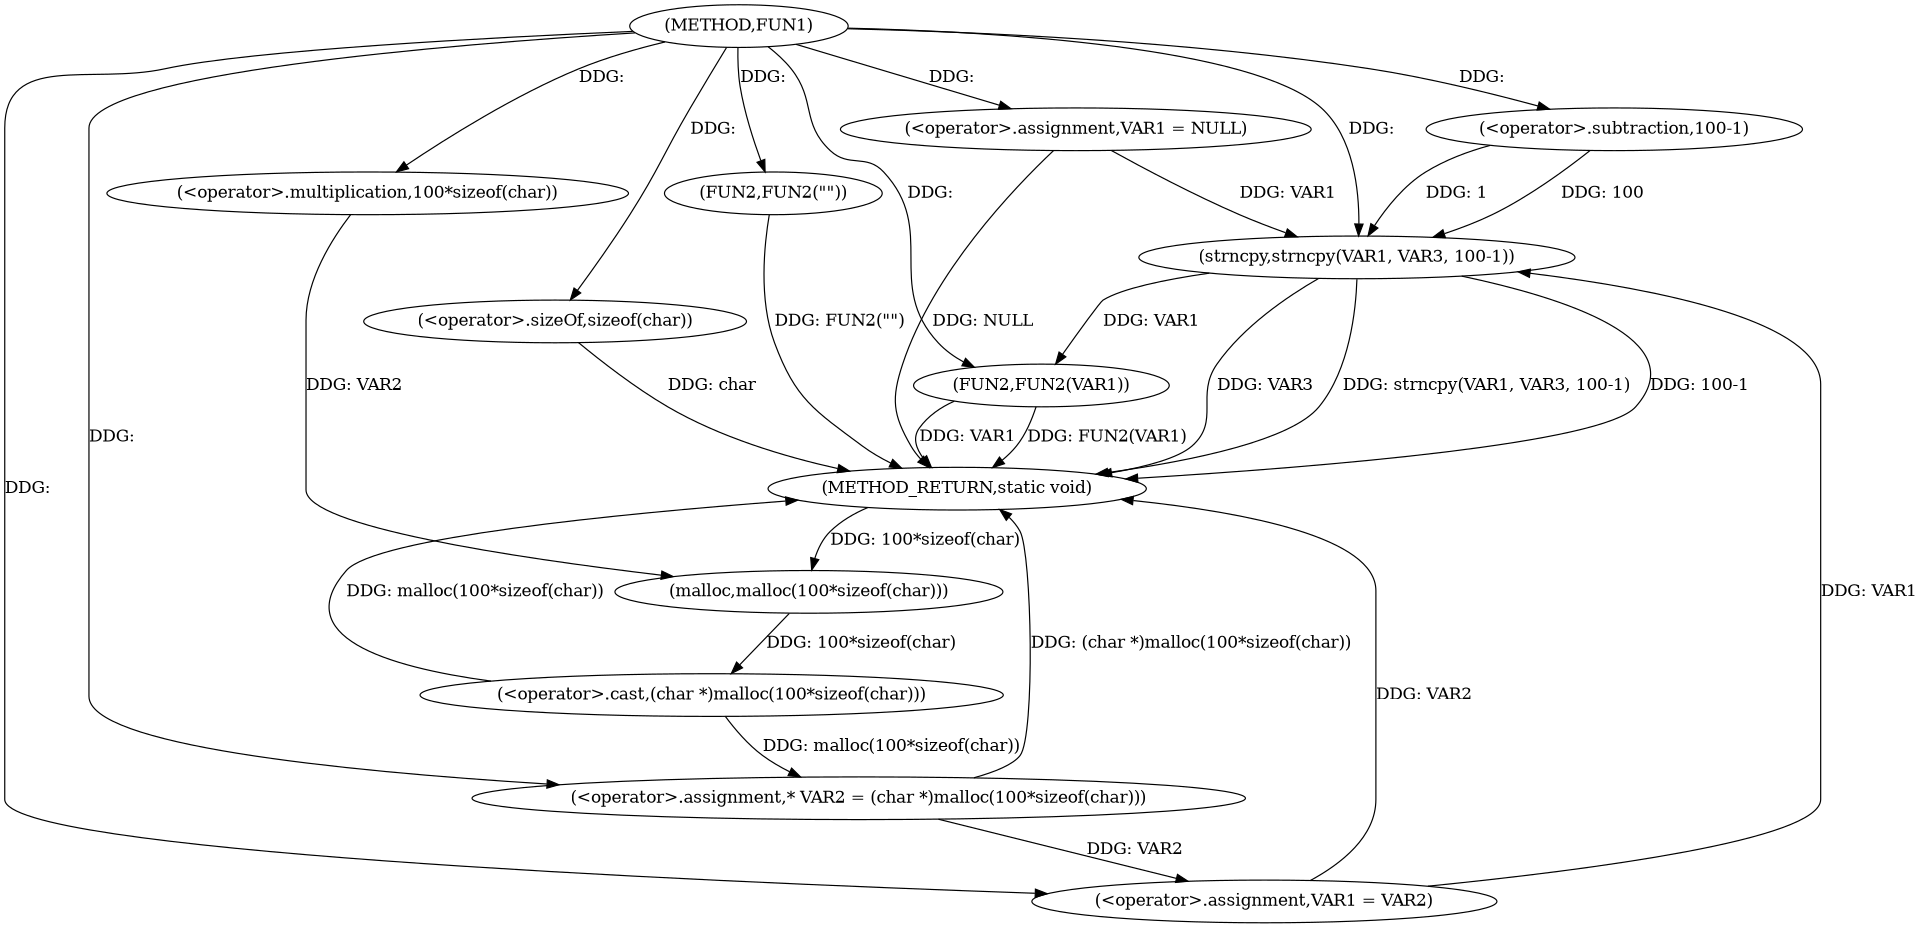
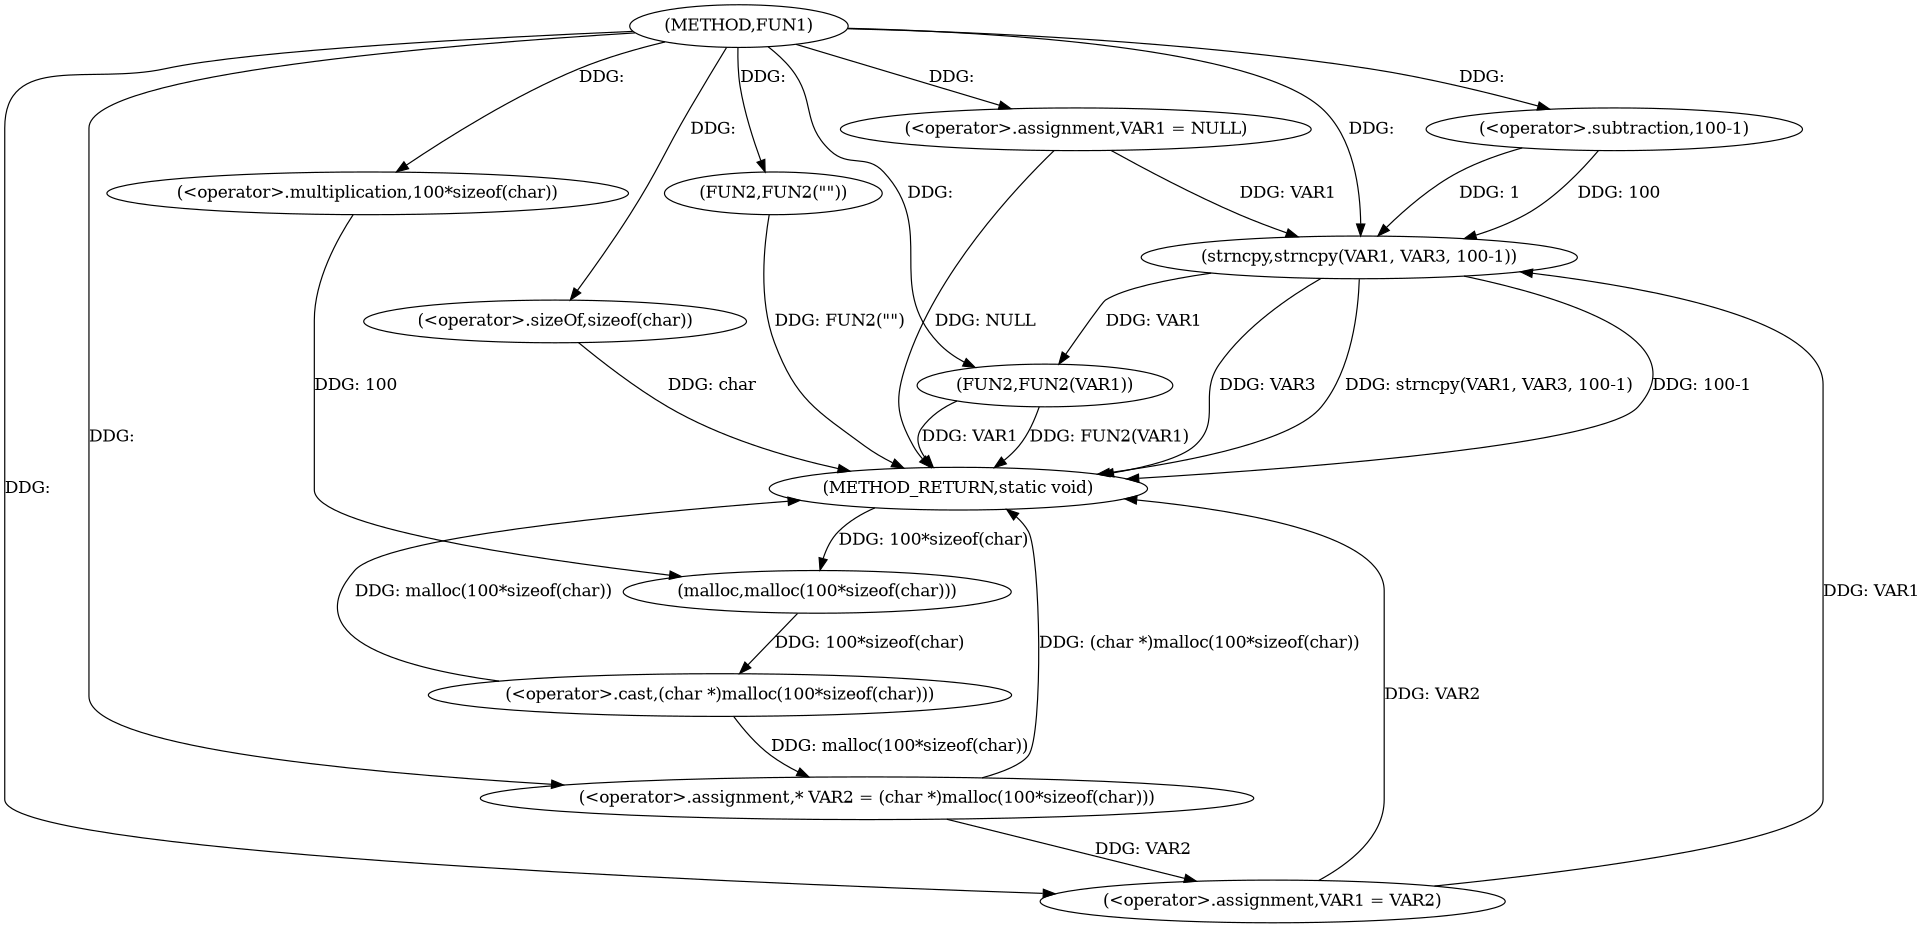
(355, 385) -> (356, 385)
